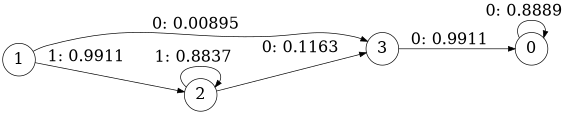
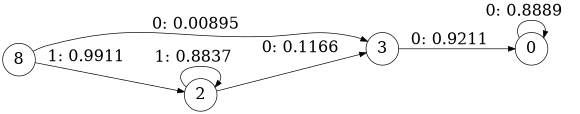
(457, 40) -> (457, 40)
(308, 48) -> (308, 48)
(19, 60) -> (19, 60)
